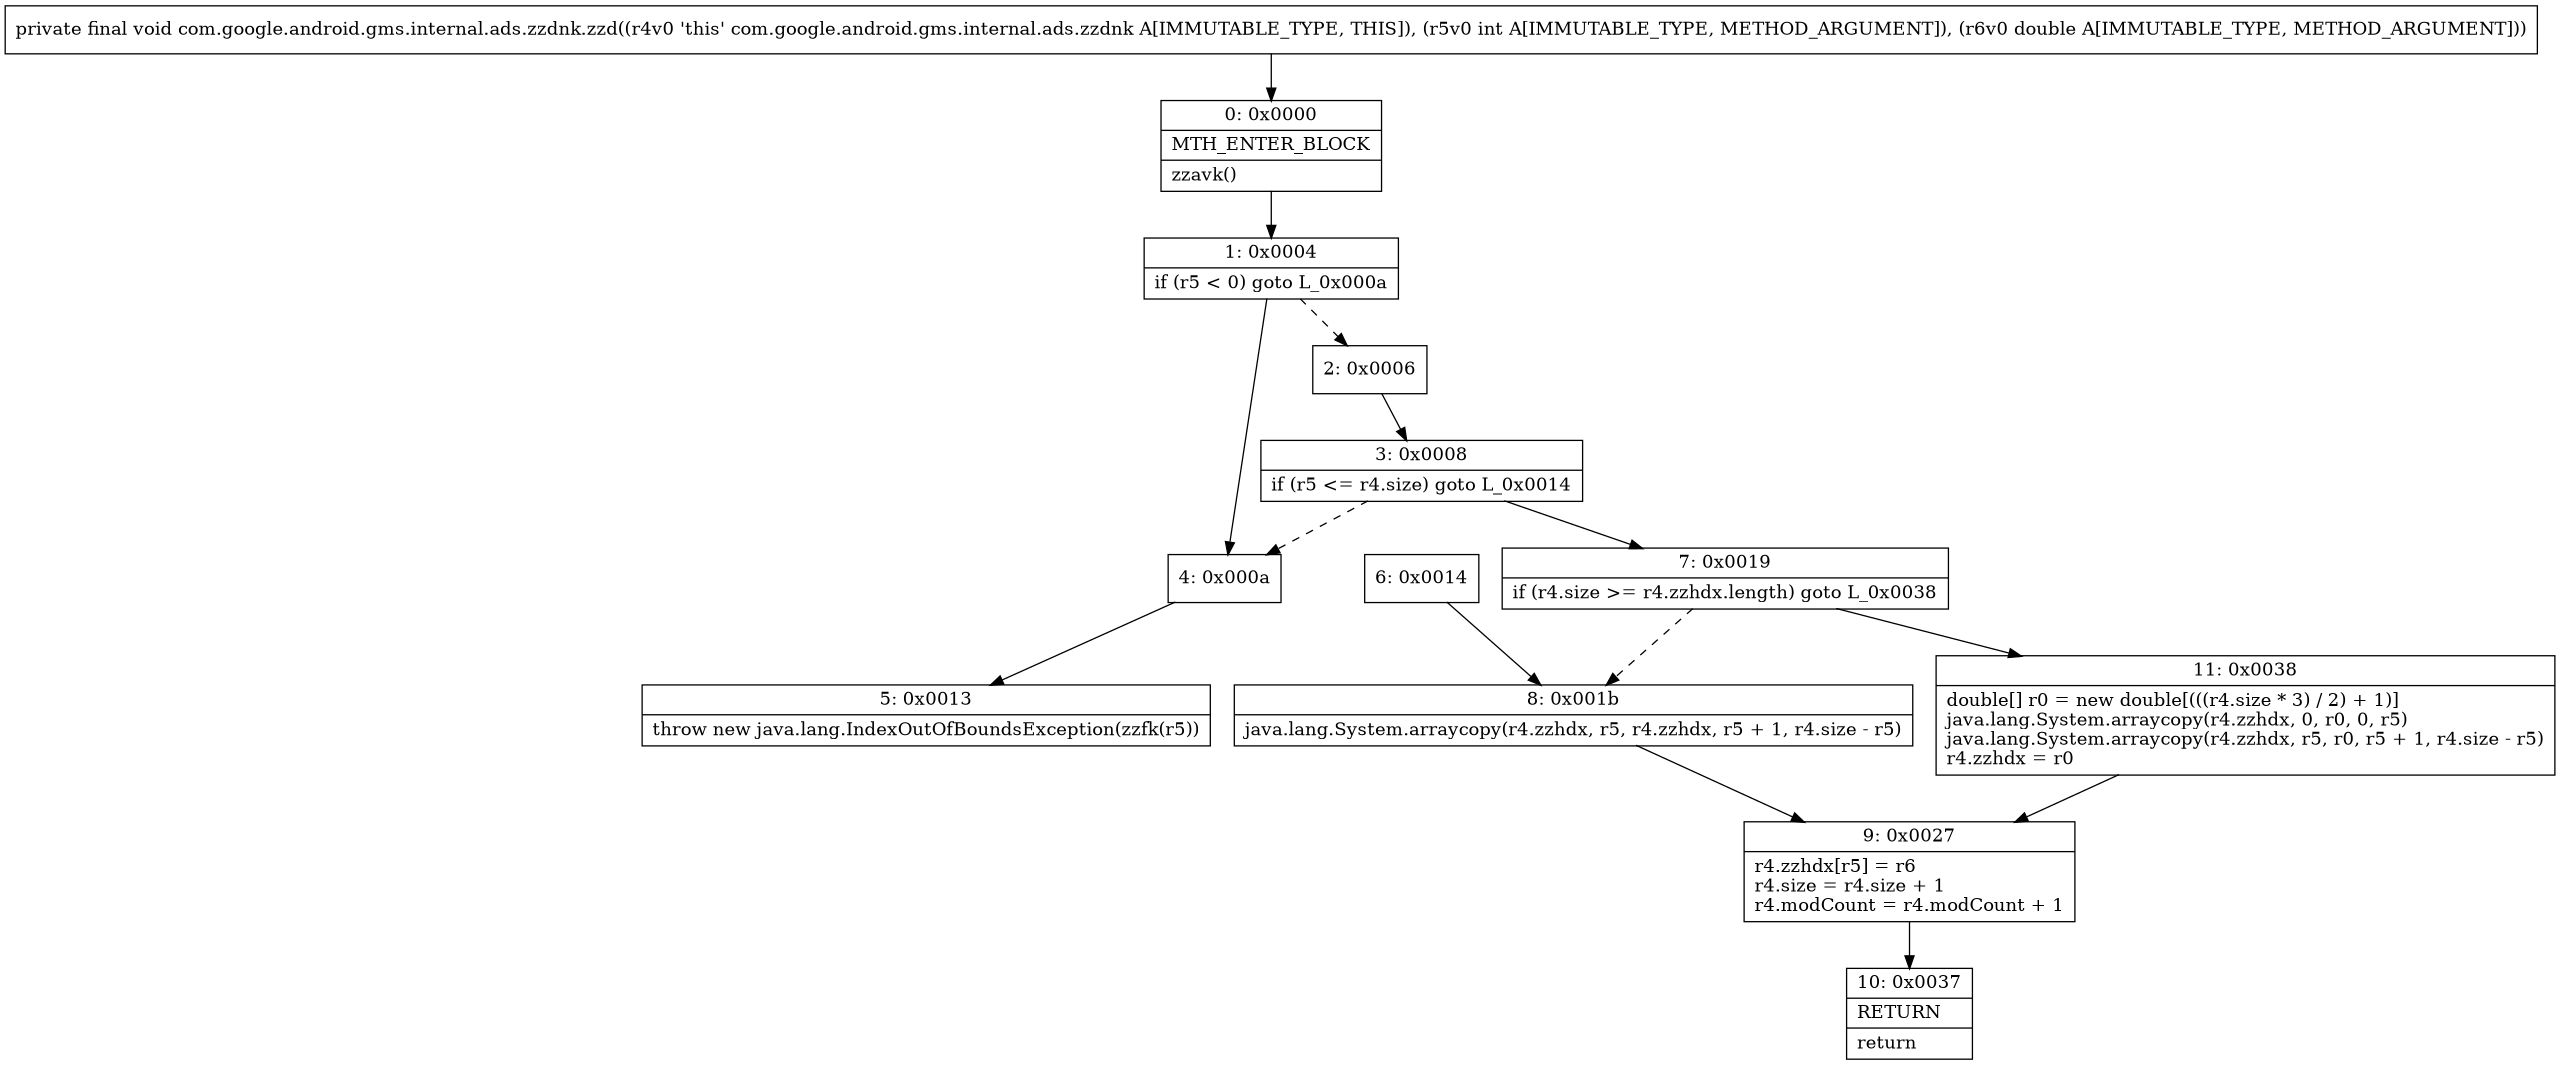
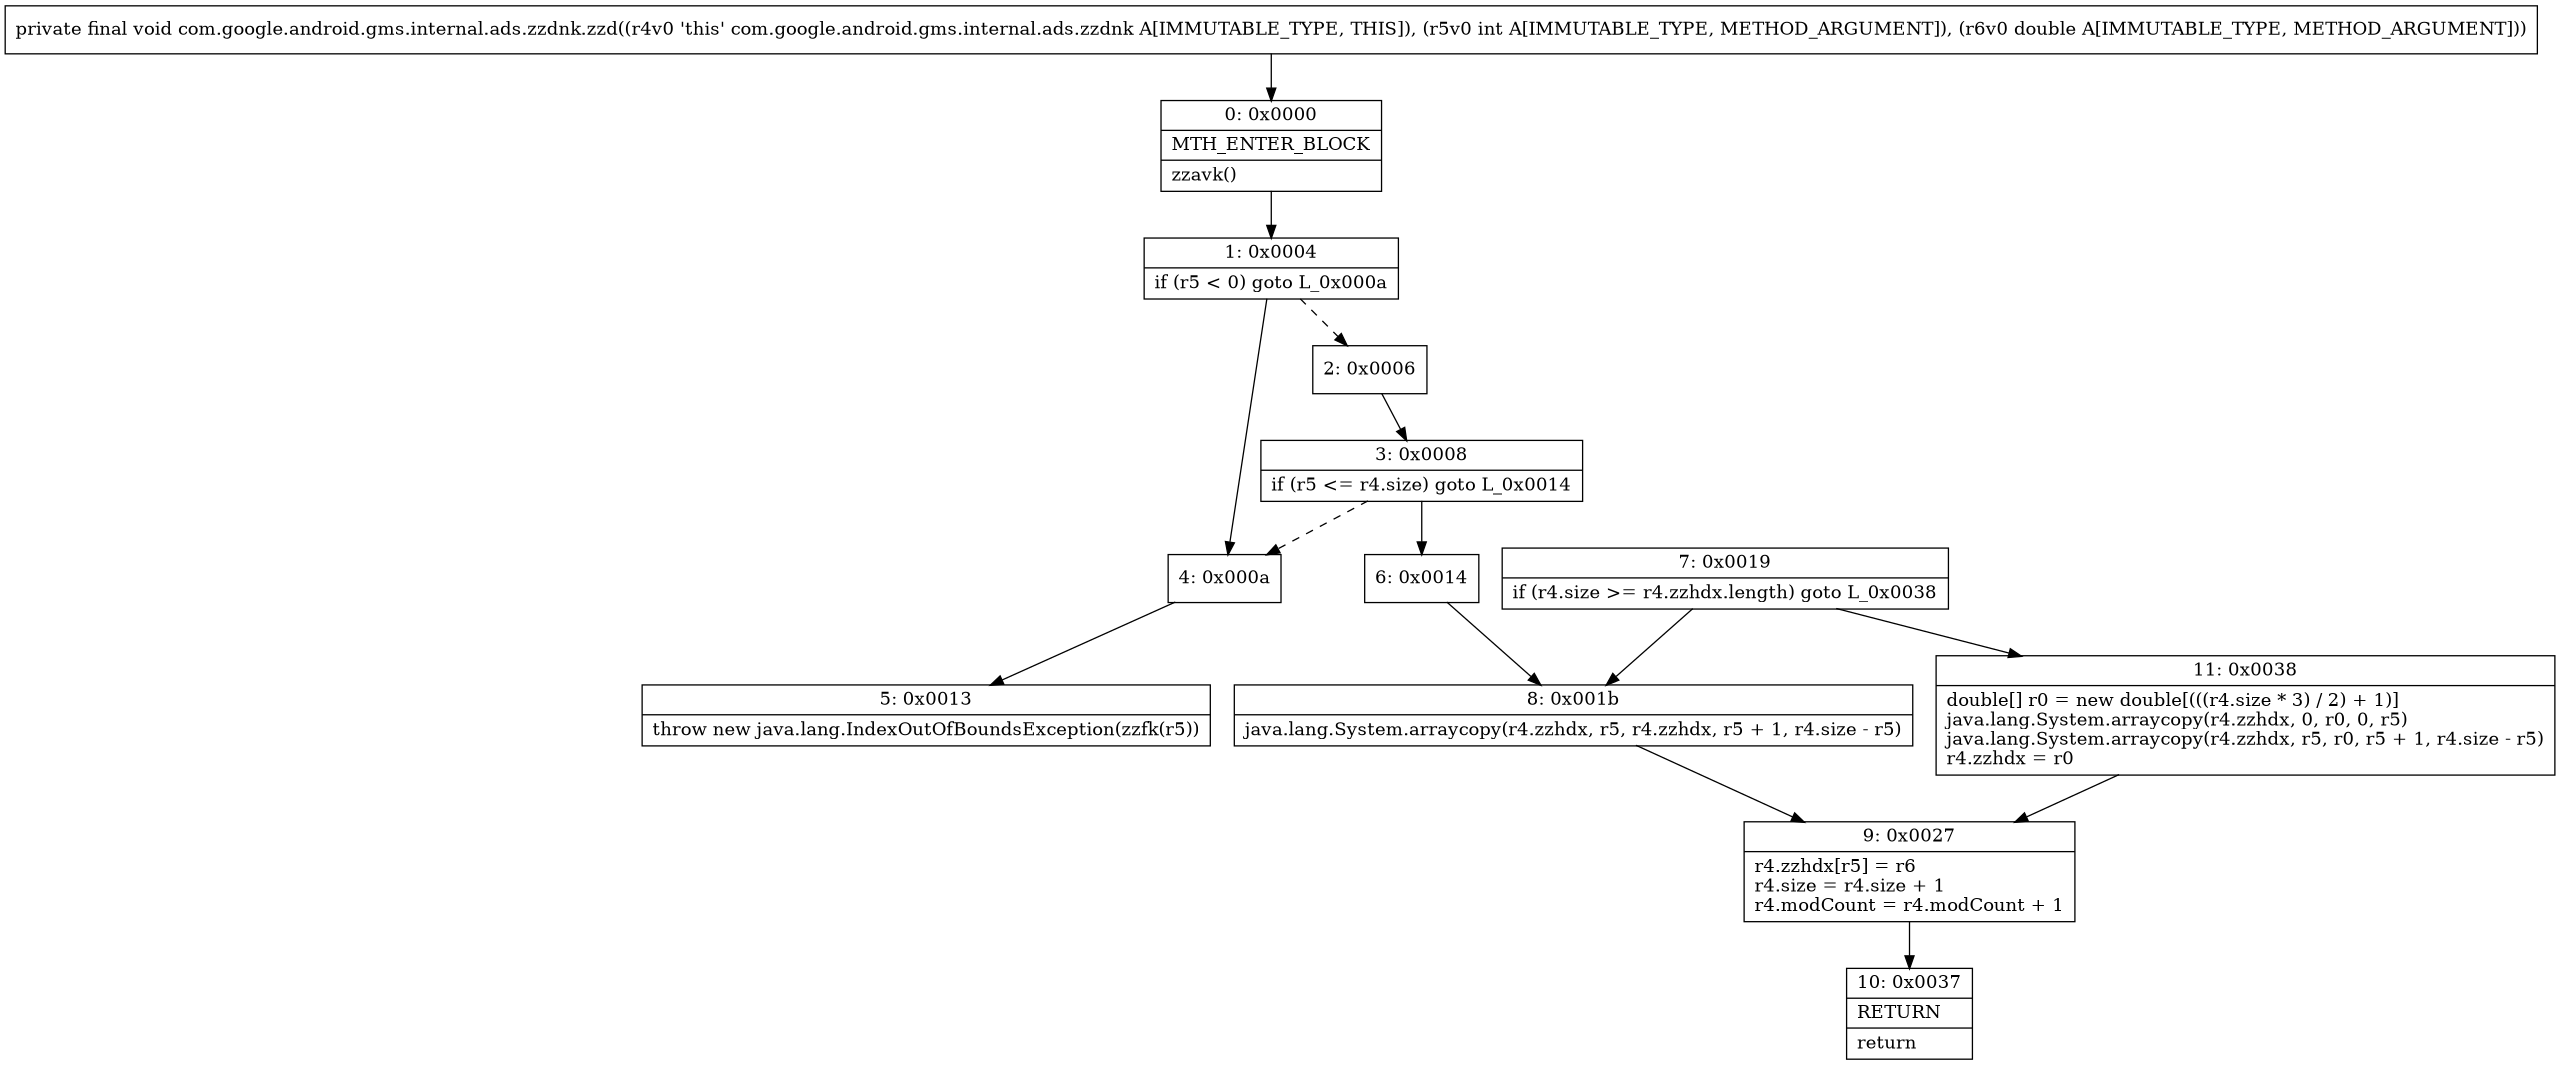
(1567, 523) -> (1422, 521)
(1654, 643) -> (1654, 643)
